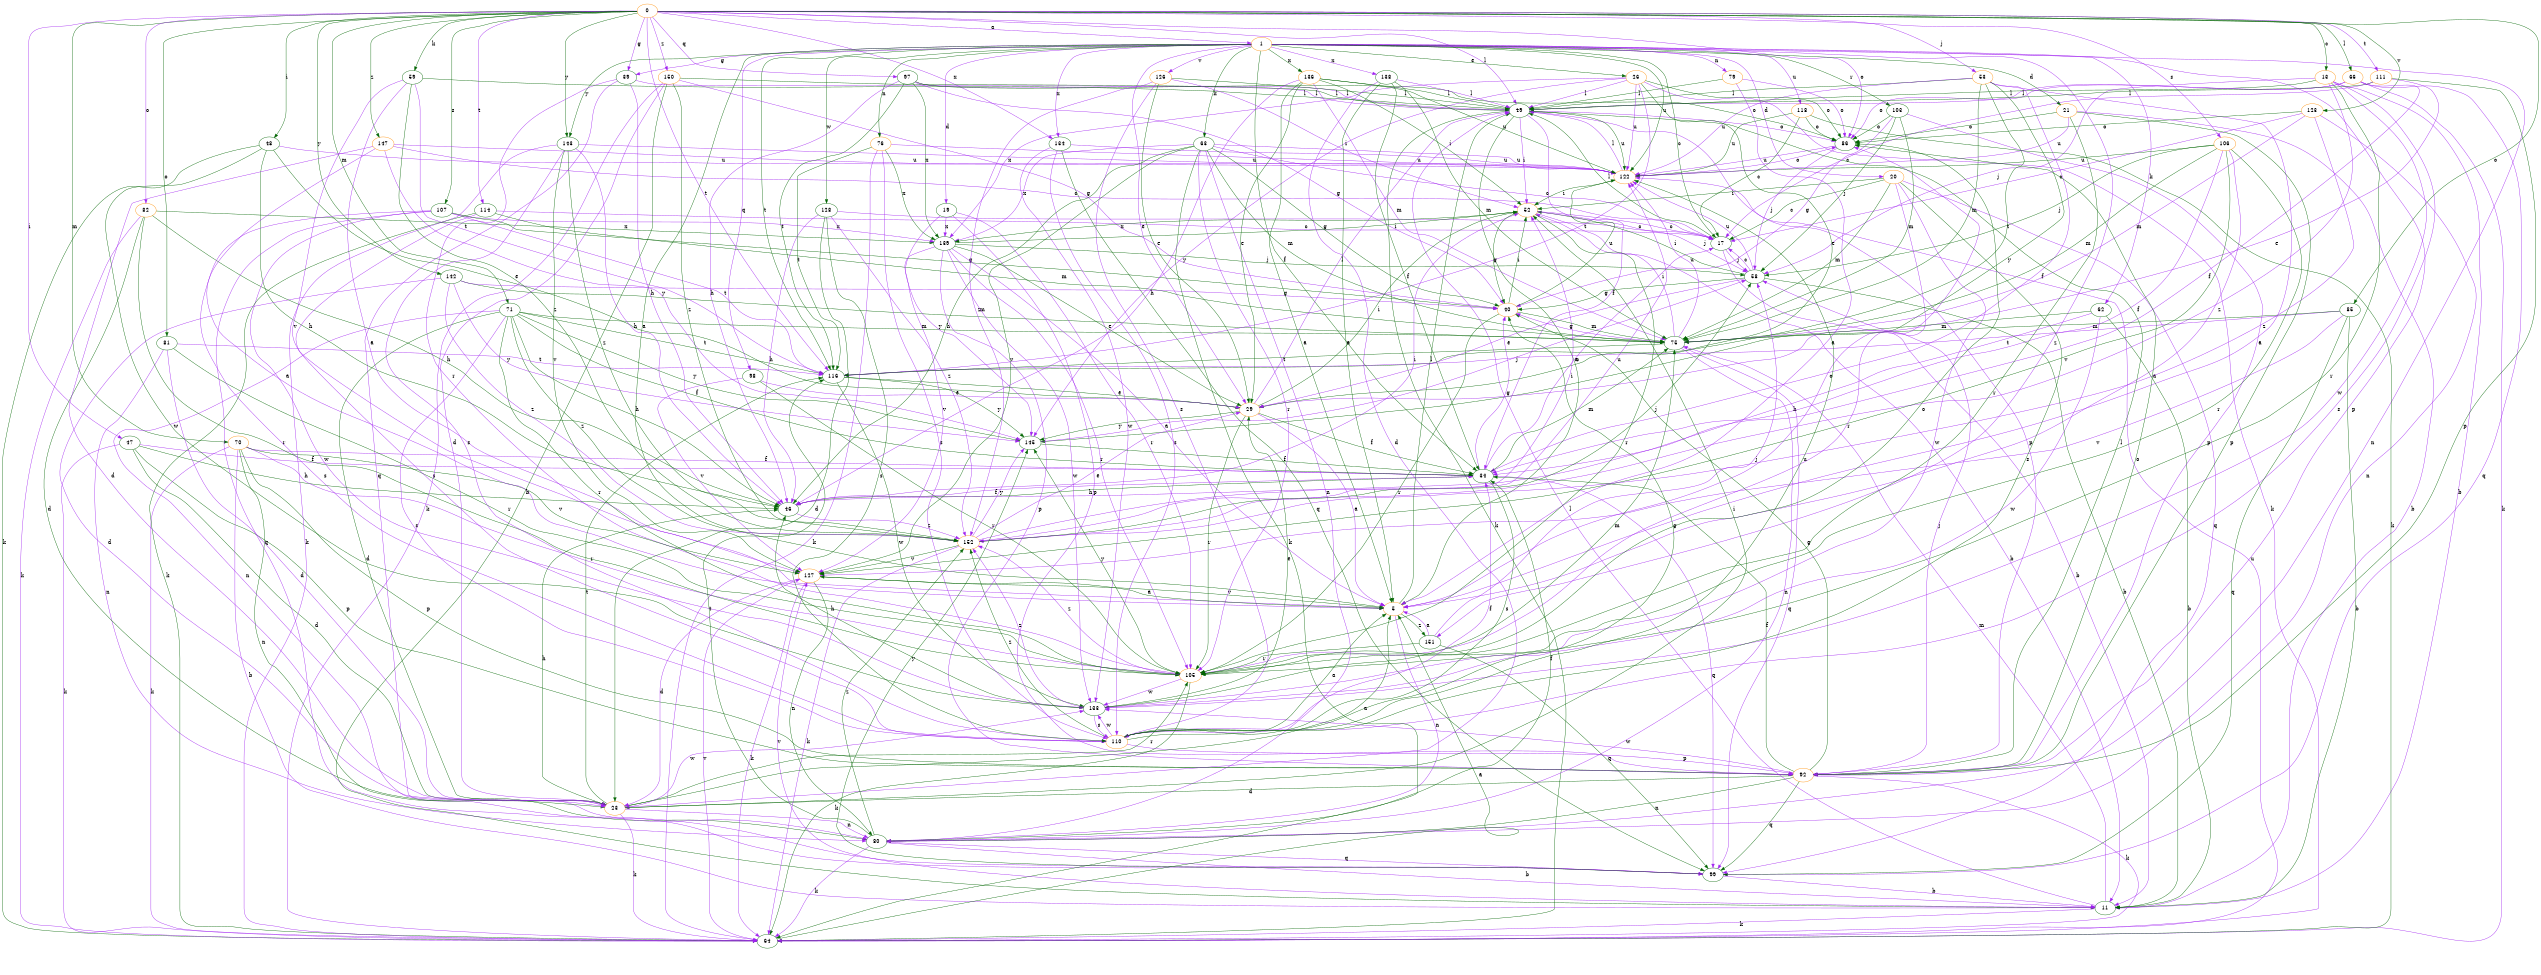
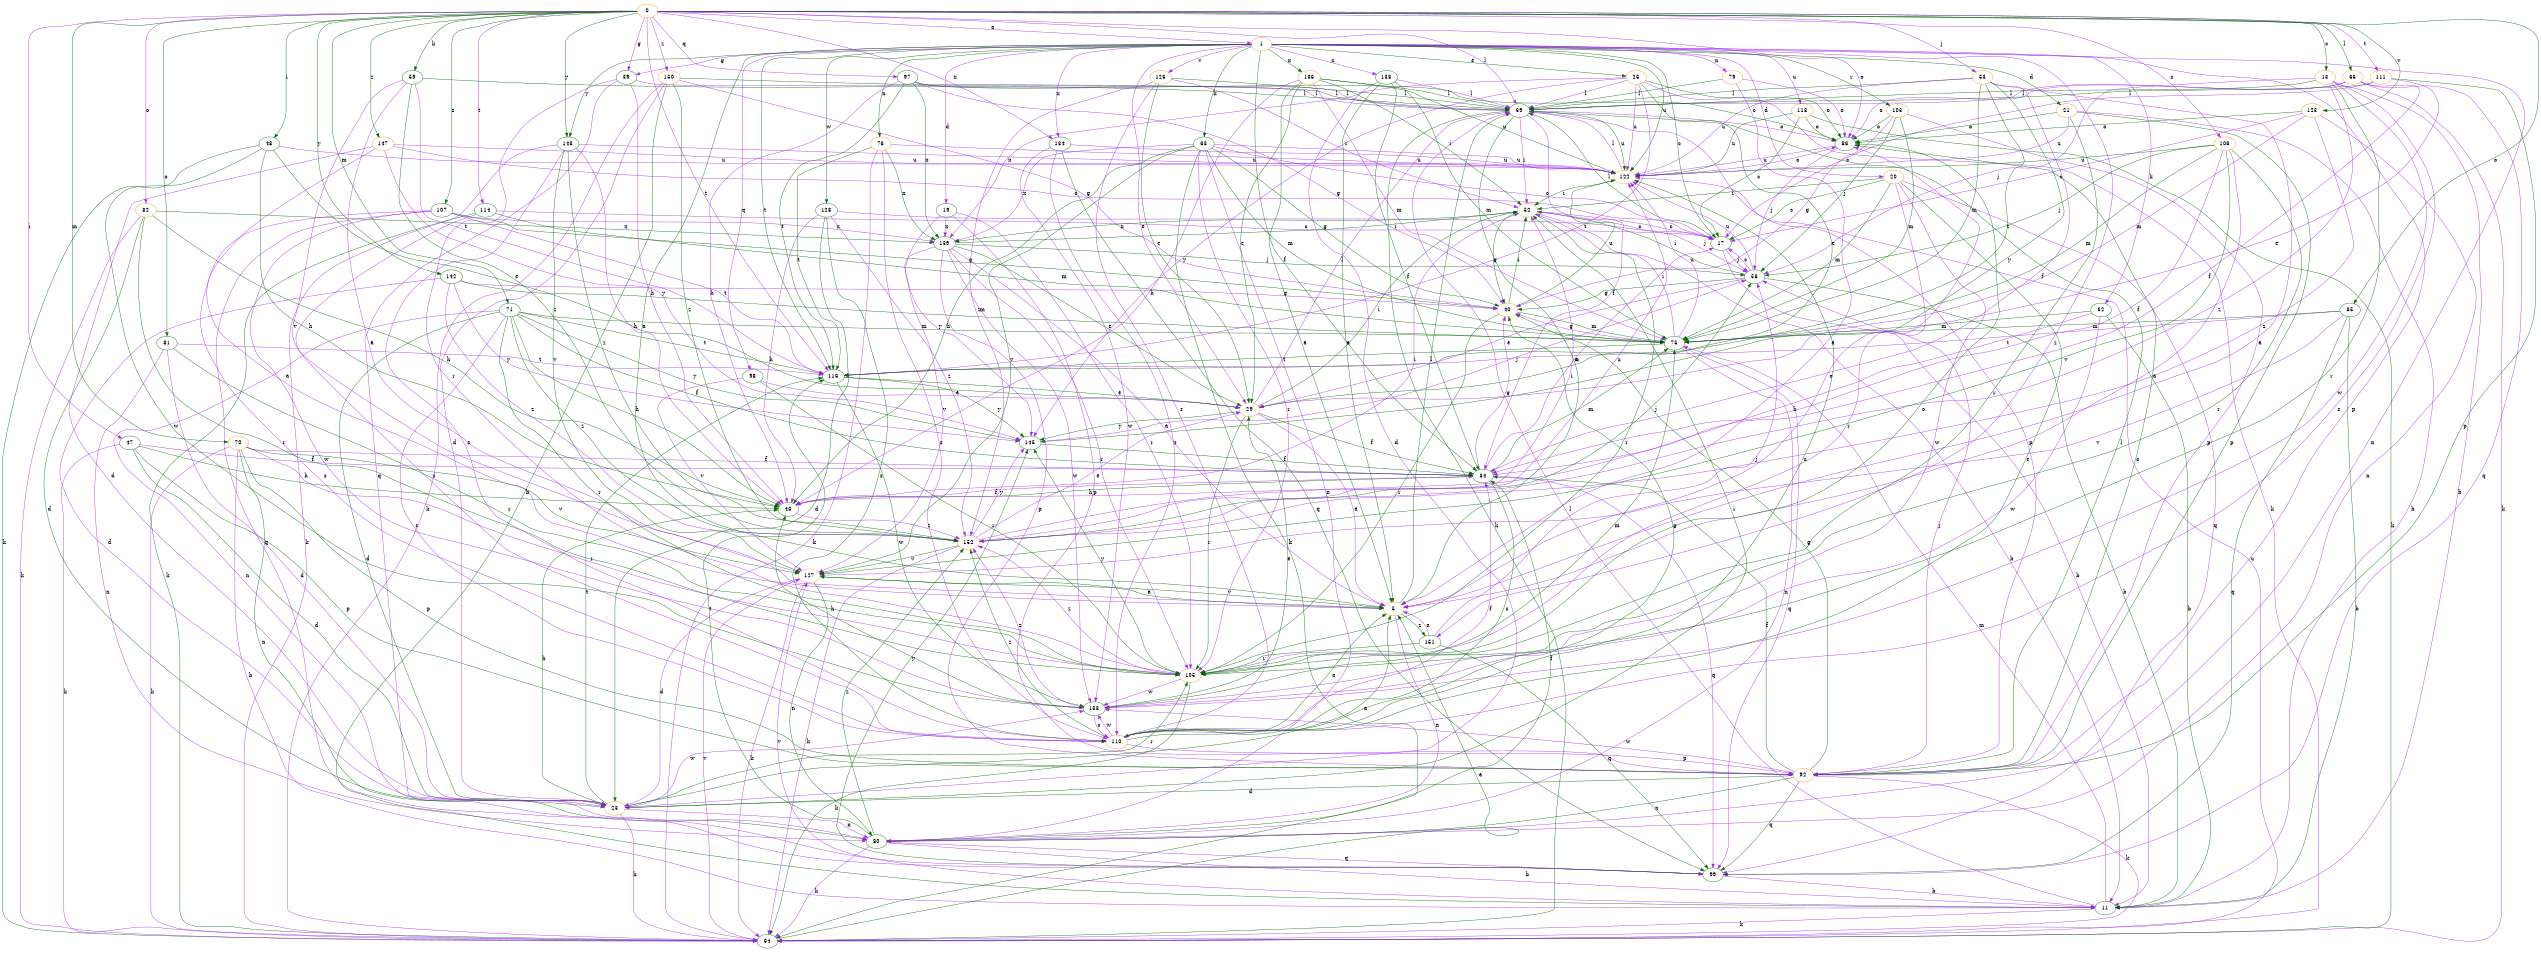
(1519, 111) -> (1519, 111)
(1897, 111) -> (1897, 111)
